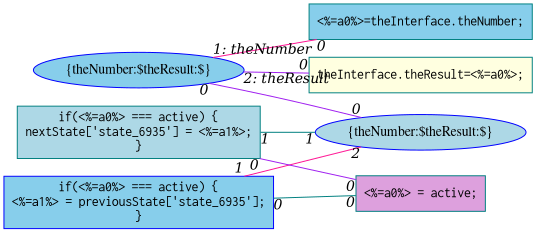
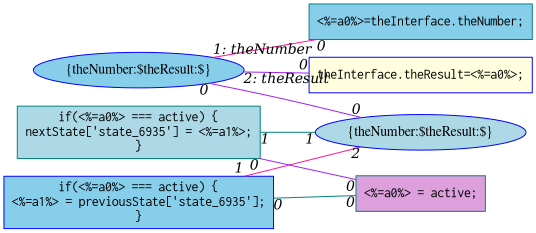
(421, 75) -> (421, 75)
